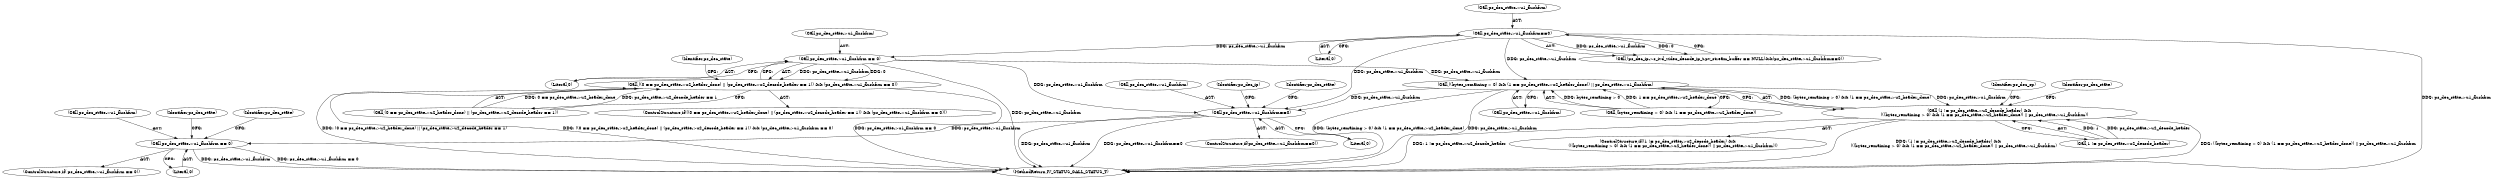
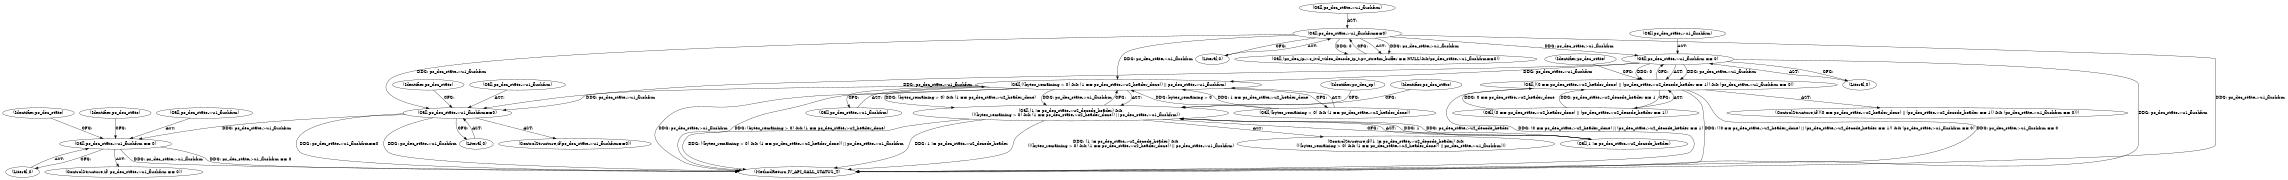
(1238, 85) -> none
(1061, 172) -> (797, 172)
